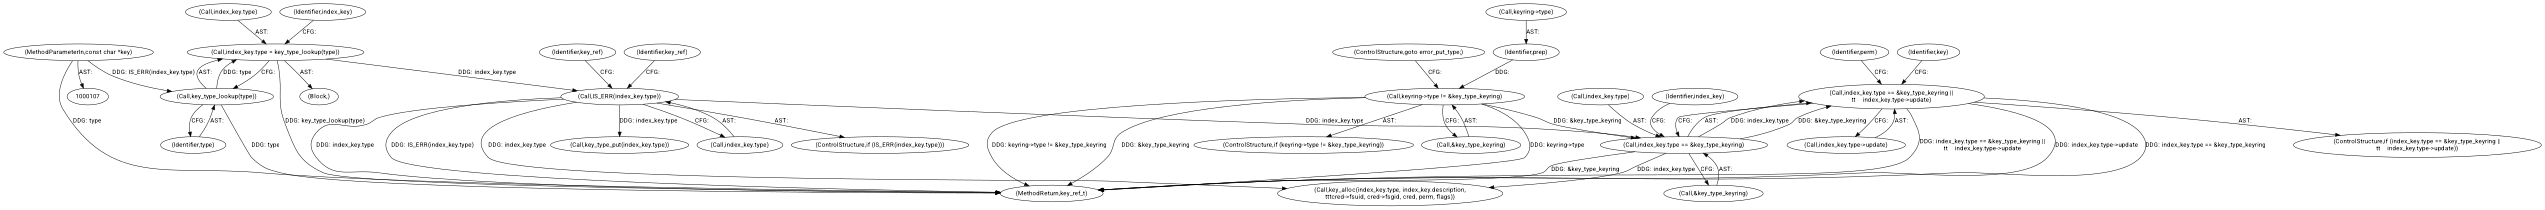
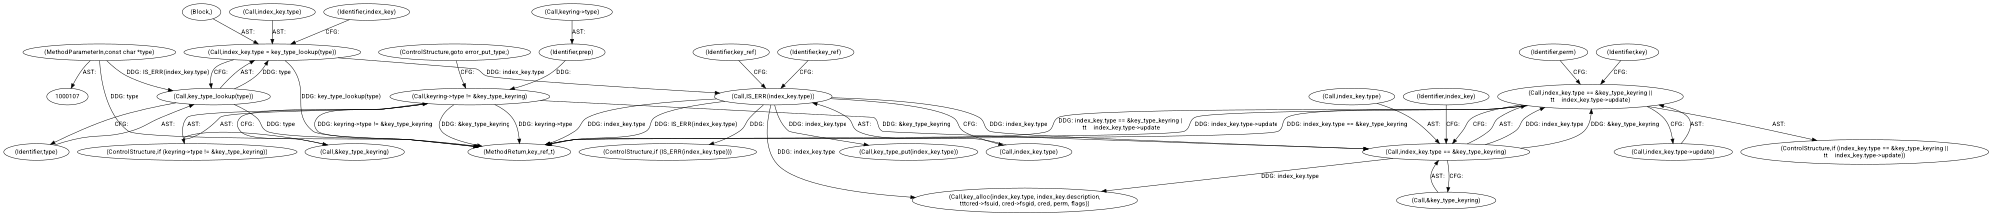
(79, 52) -> (99, 52)
(297, 73) -> (234, 30)
(782, 121) -> (758, 124)
(1371, 181) -> none
